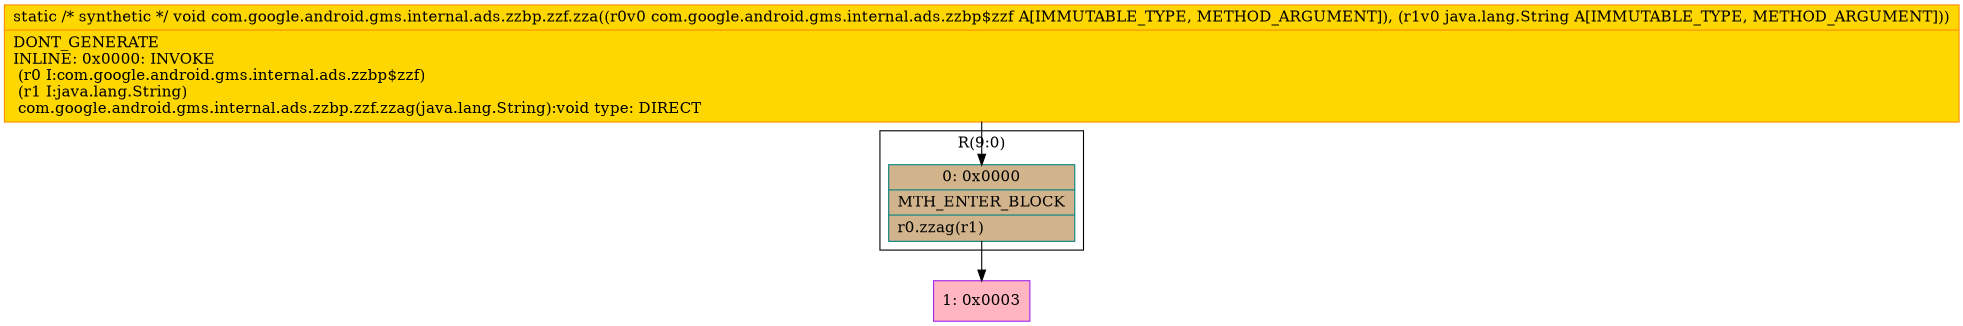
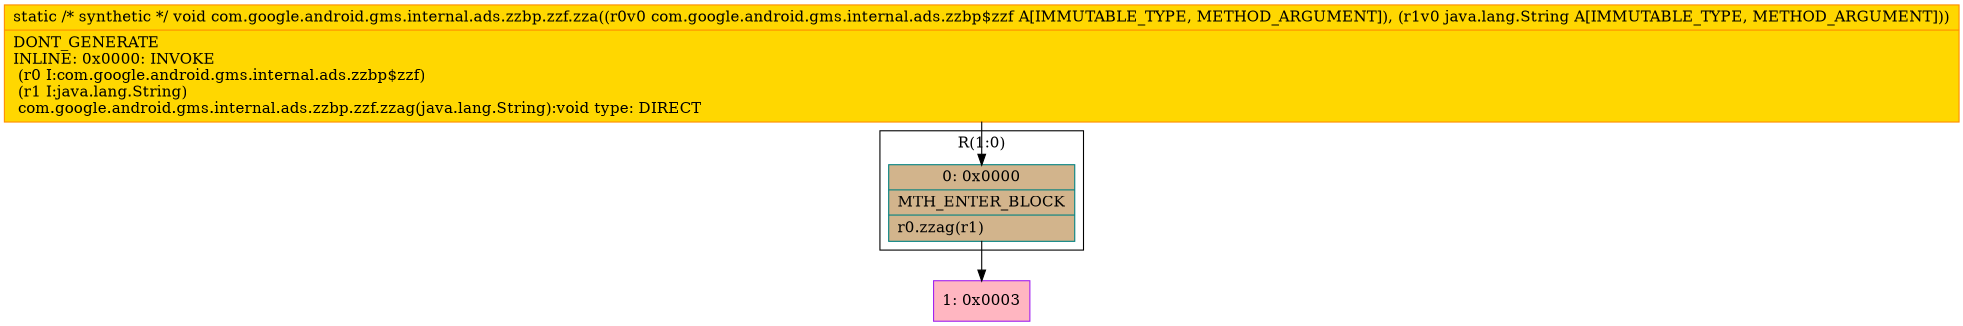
(982, 143) -> (982, 143)
